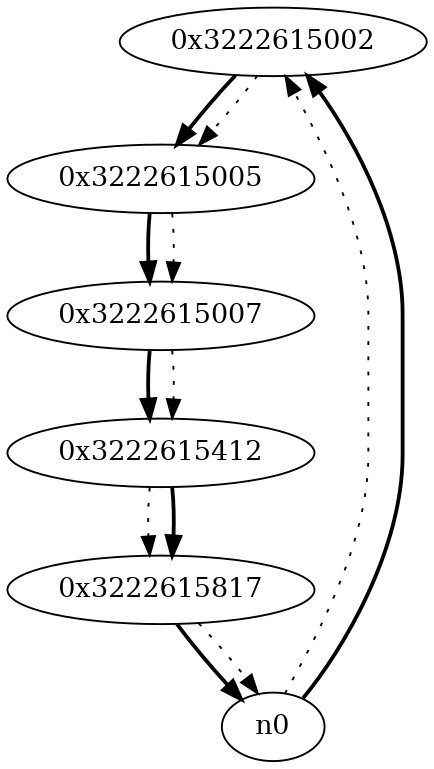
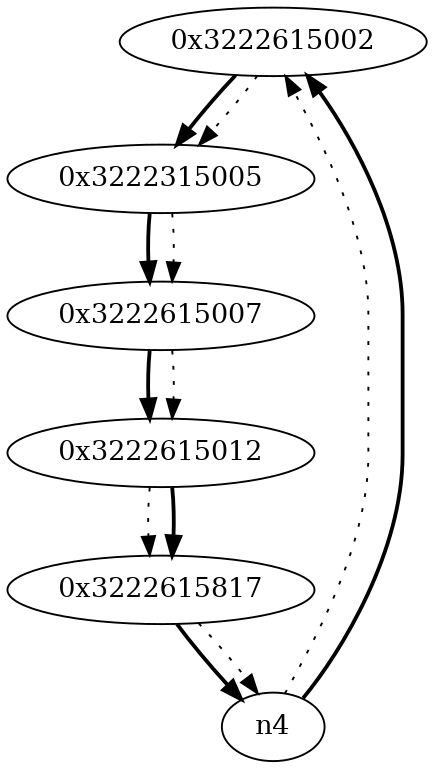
(161, 179) -> (161, 179)
(161, 453) -> (161, 453)
(273, 727) -> (273, 727)
